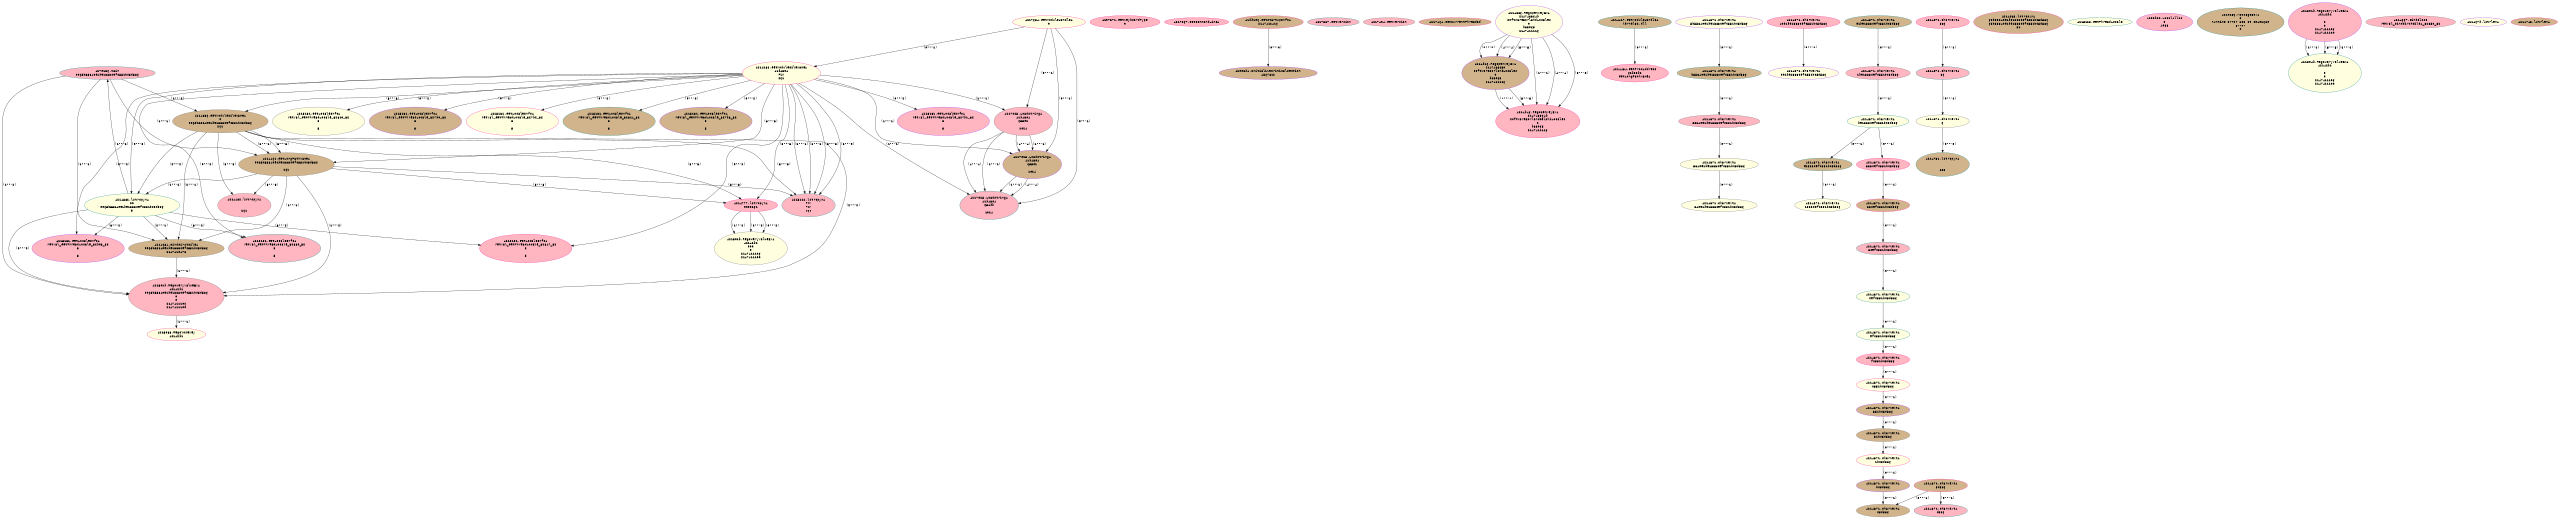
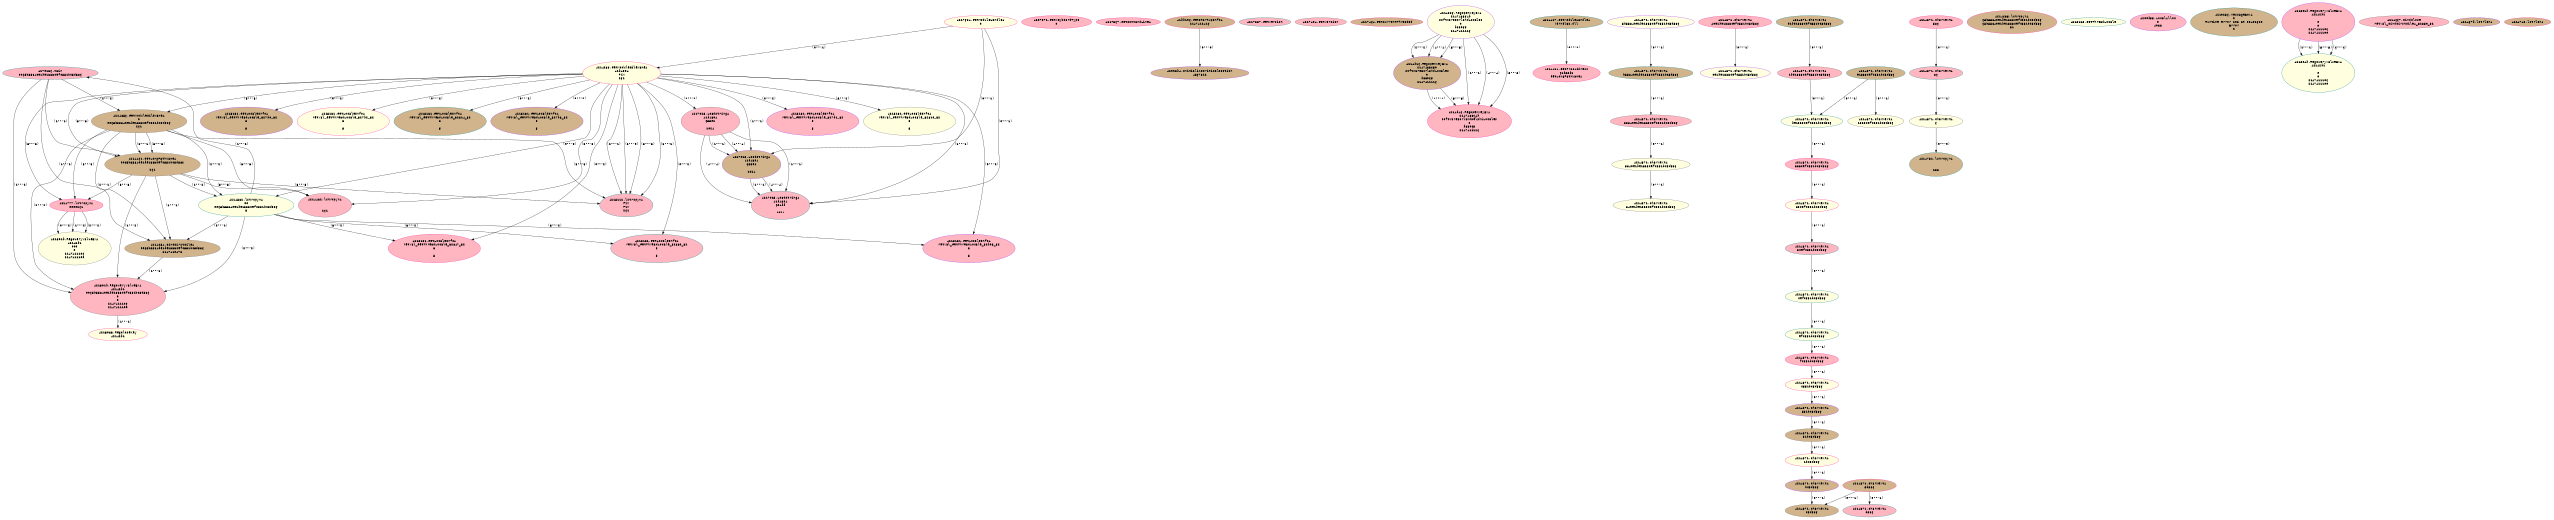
(2483, 22) -> (2477, 22)
(1038, 67) -> none
(1851, 142) -> (1845, 96)
none -> (522, 192)
(1883, 205) -> (1812, 205)
